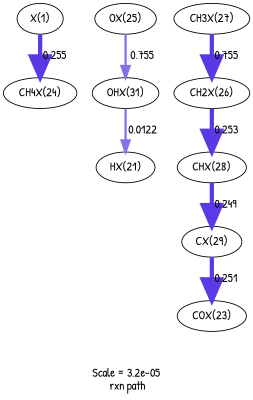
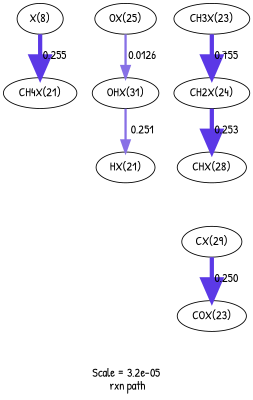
(40, 19) -> (40, 19)
(212, 19) -> (212, 19)
(141, 56) -> (141, 56)
(40, 93) -> (40, 93)
(212, 93) -> (212, 93)
(141, 130) -> (141, 130)
(212, 194) -> none
(225, 279) -> (225, 279)
